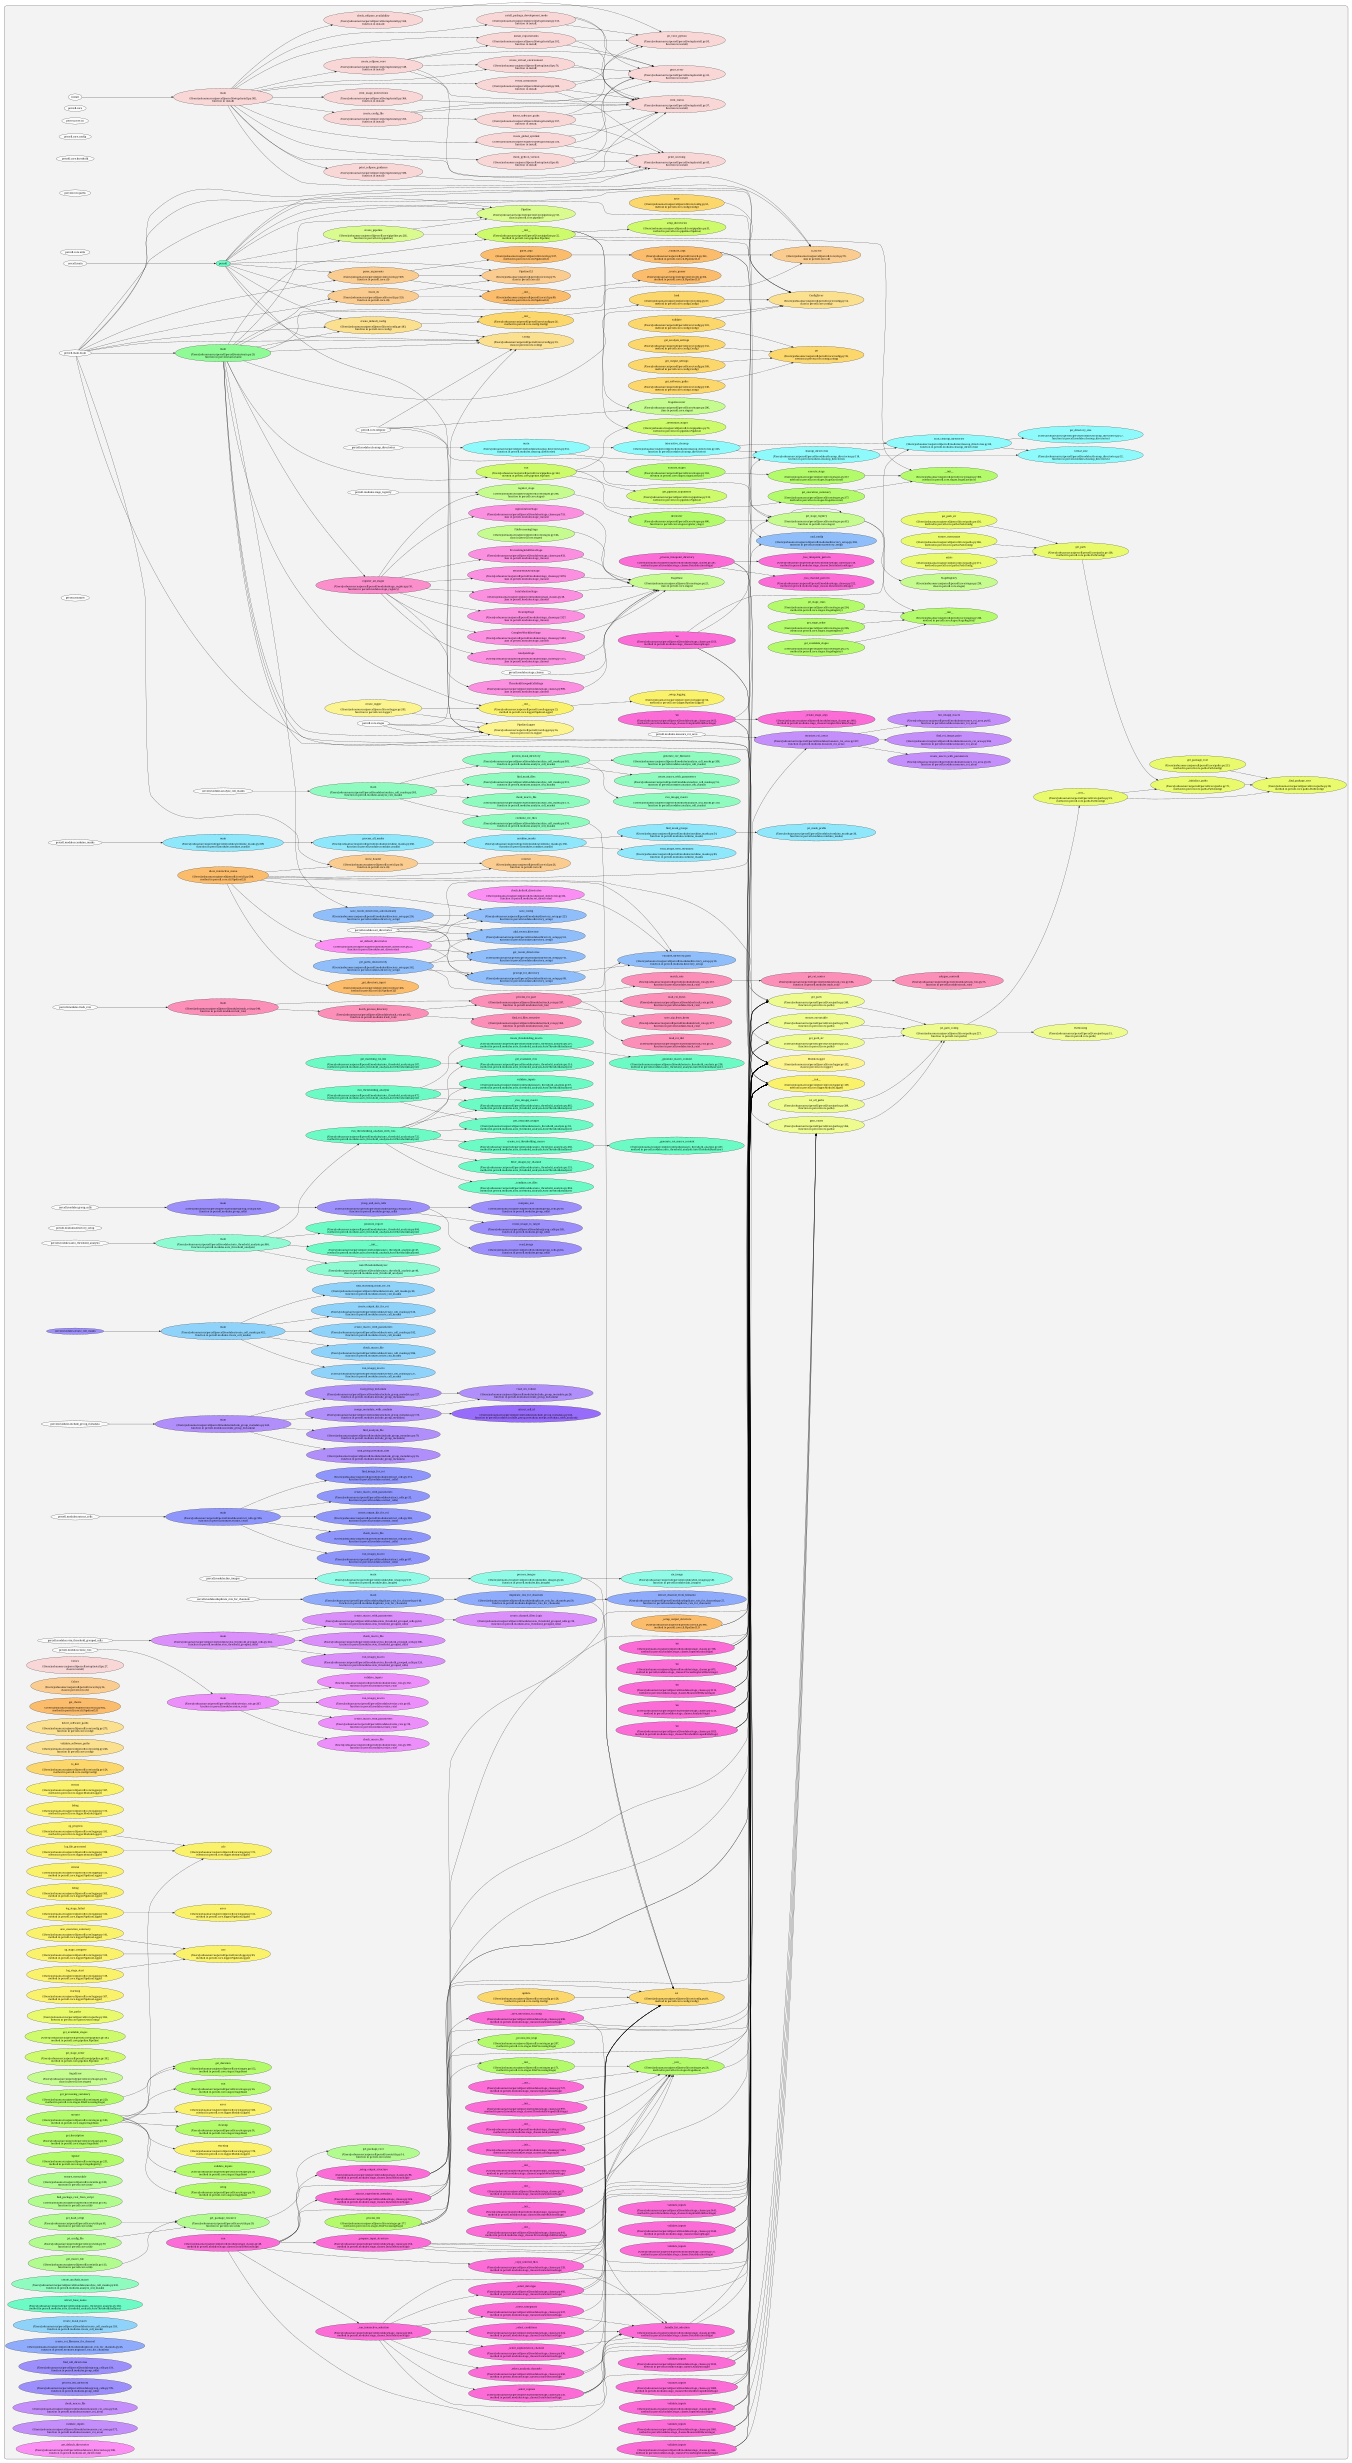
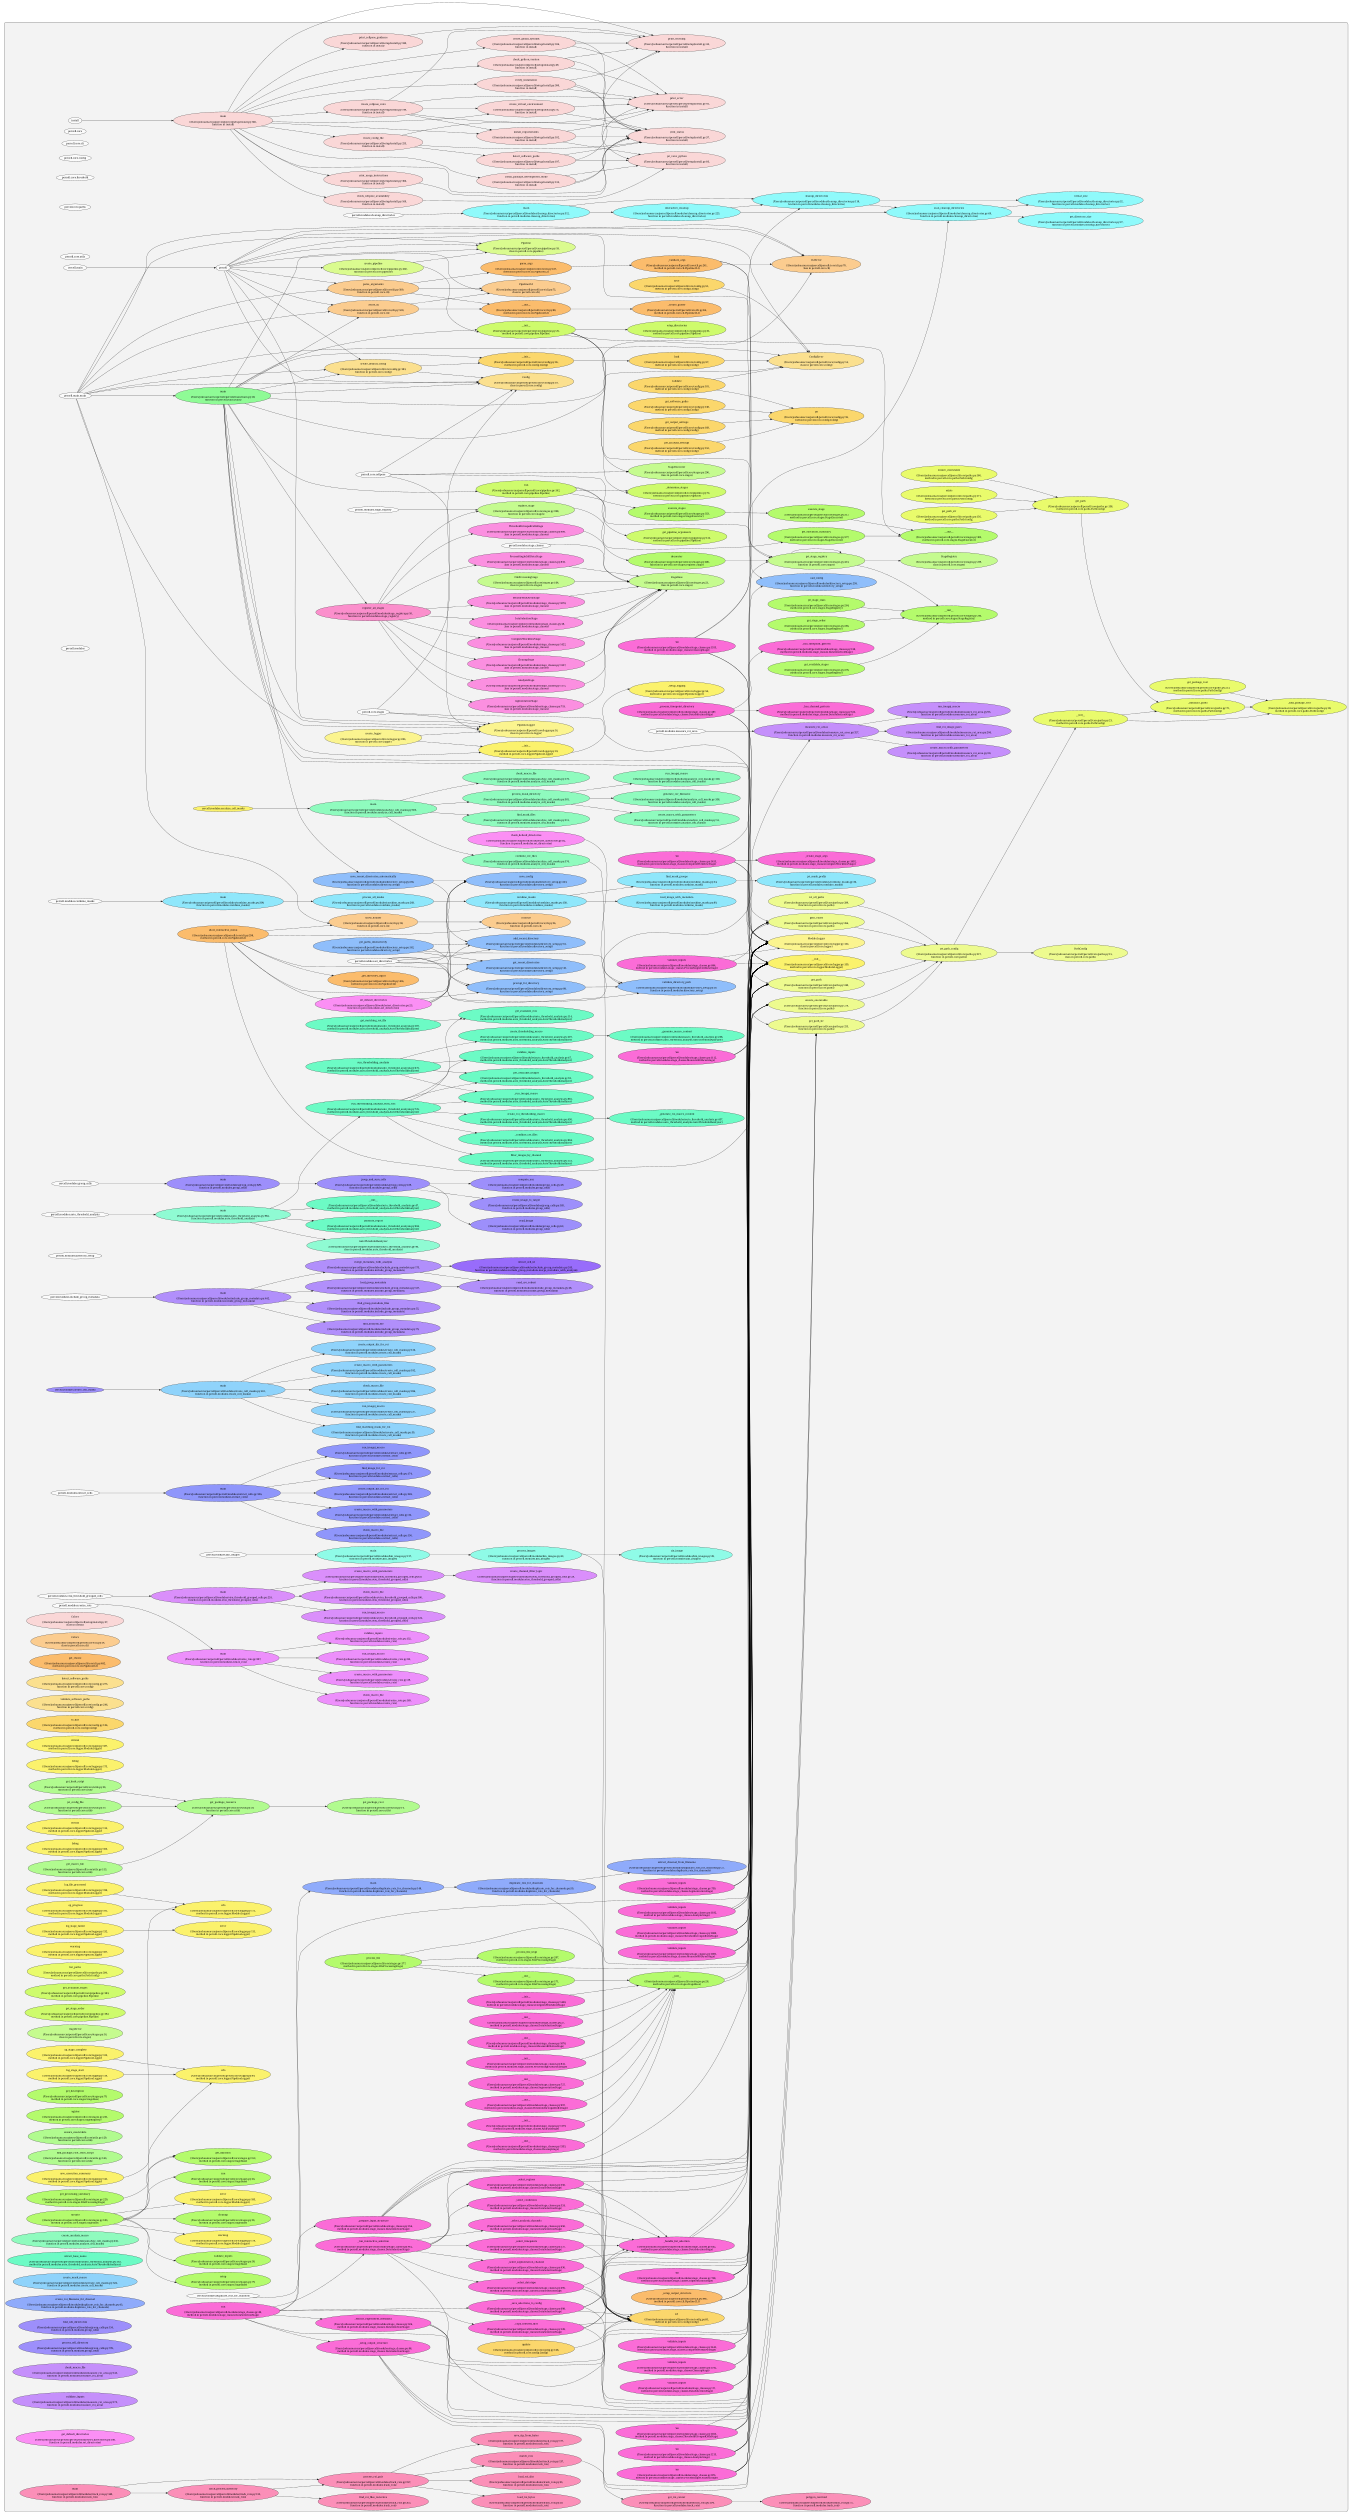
(223, 263) -> (223, 268)
(223, 791) -> (223, 809)
(75, 1007) -> none
